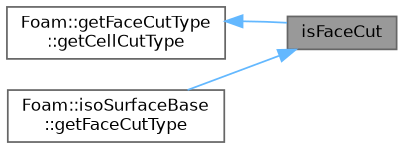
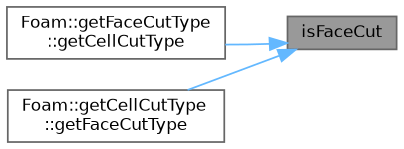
(265, 22) -> (247, 44)
(116, 116) -> (116, 116)
